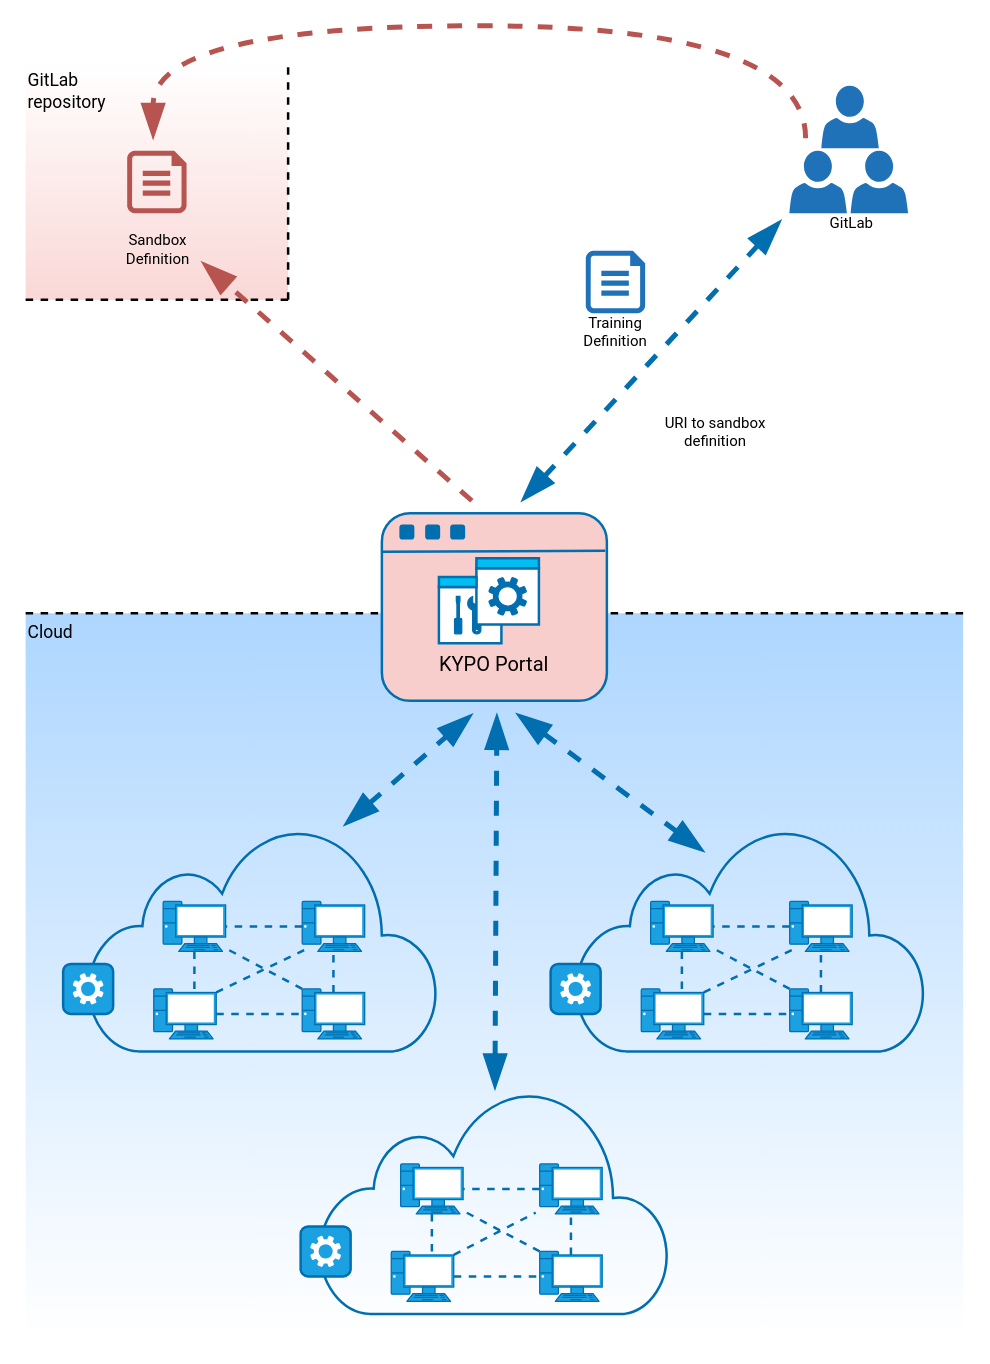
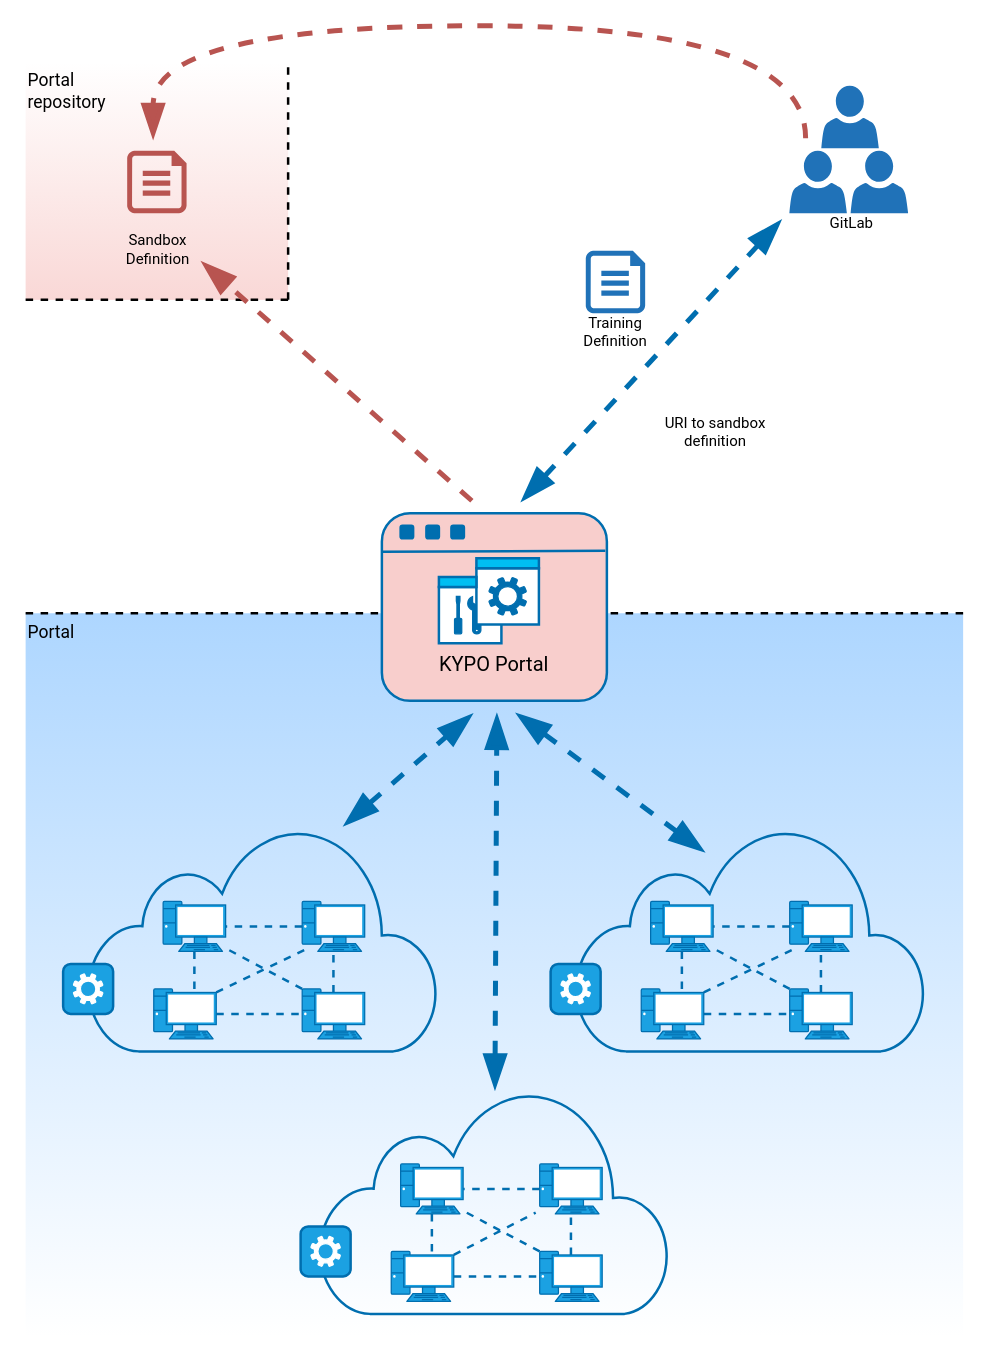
(75, 92) -> (75, 92)
(50, 632) -> (55, 632)
